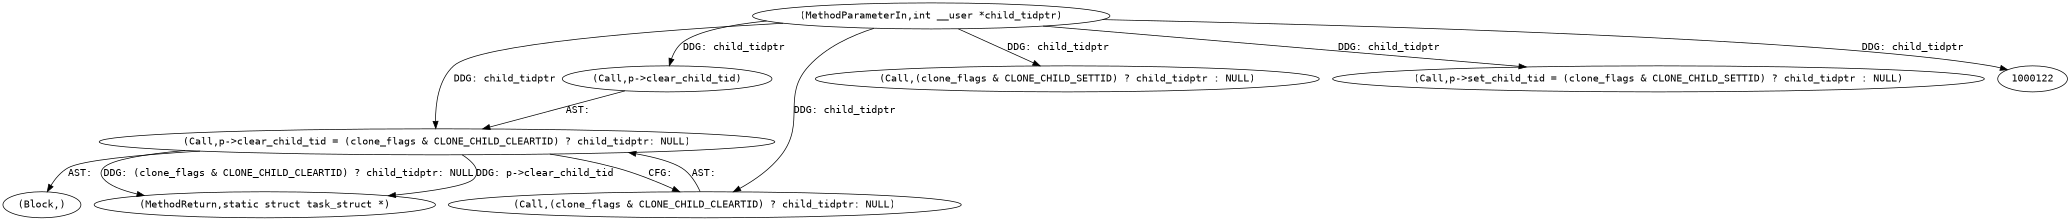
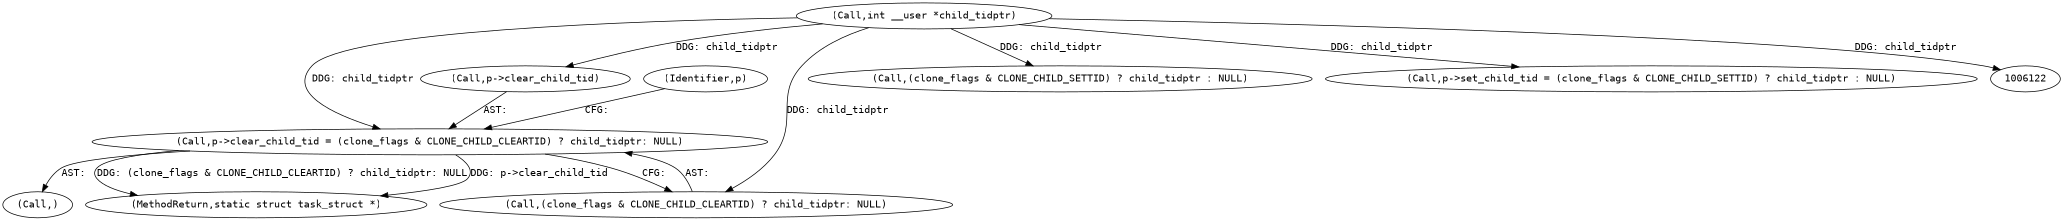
(931, 16) -> (924, 16)
none -> (706, 79)
(2033, 79) -> (2025, 79)
(42, 205) -> (38, 205)
